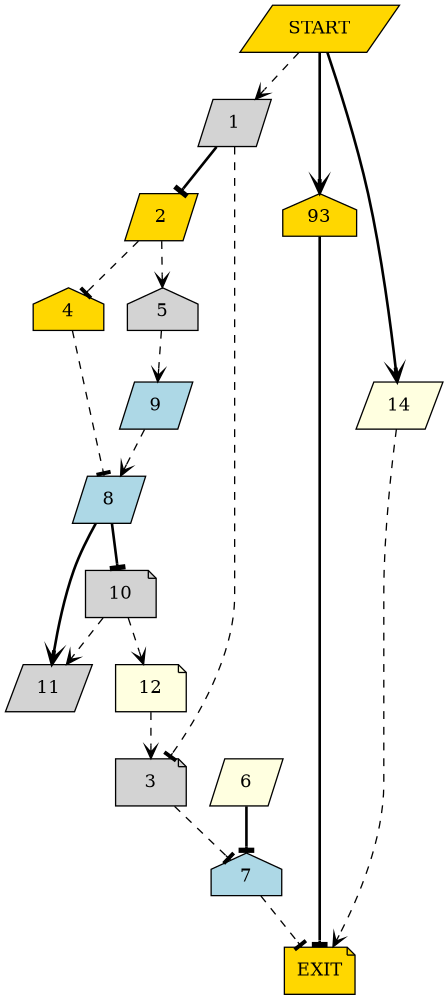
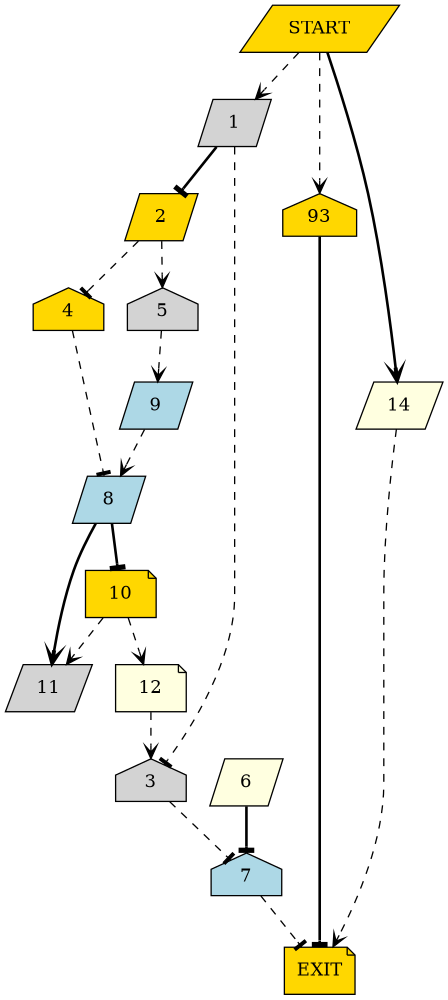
(320, 116) -> (320, 116)
(121, 594) -> (121, 594)
(151, 782) -> (151, 782)
